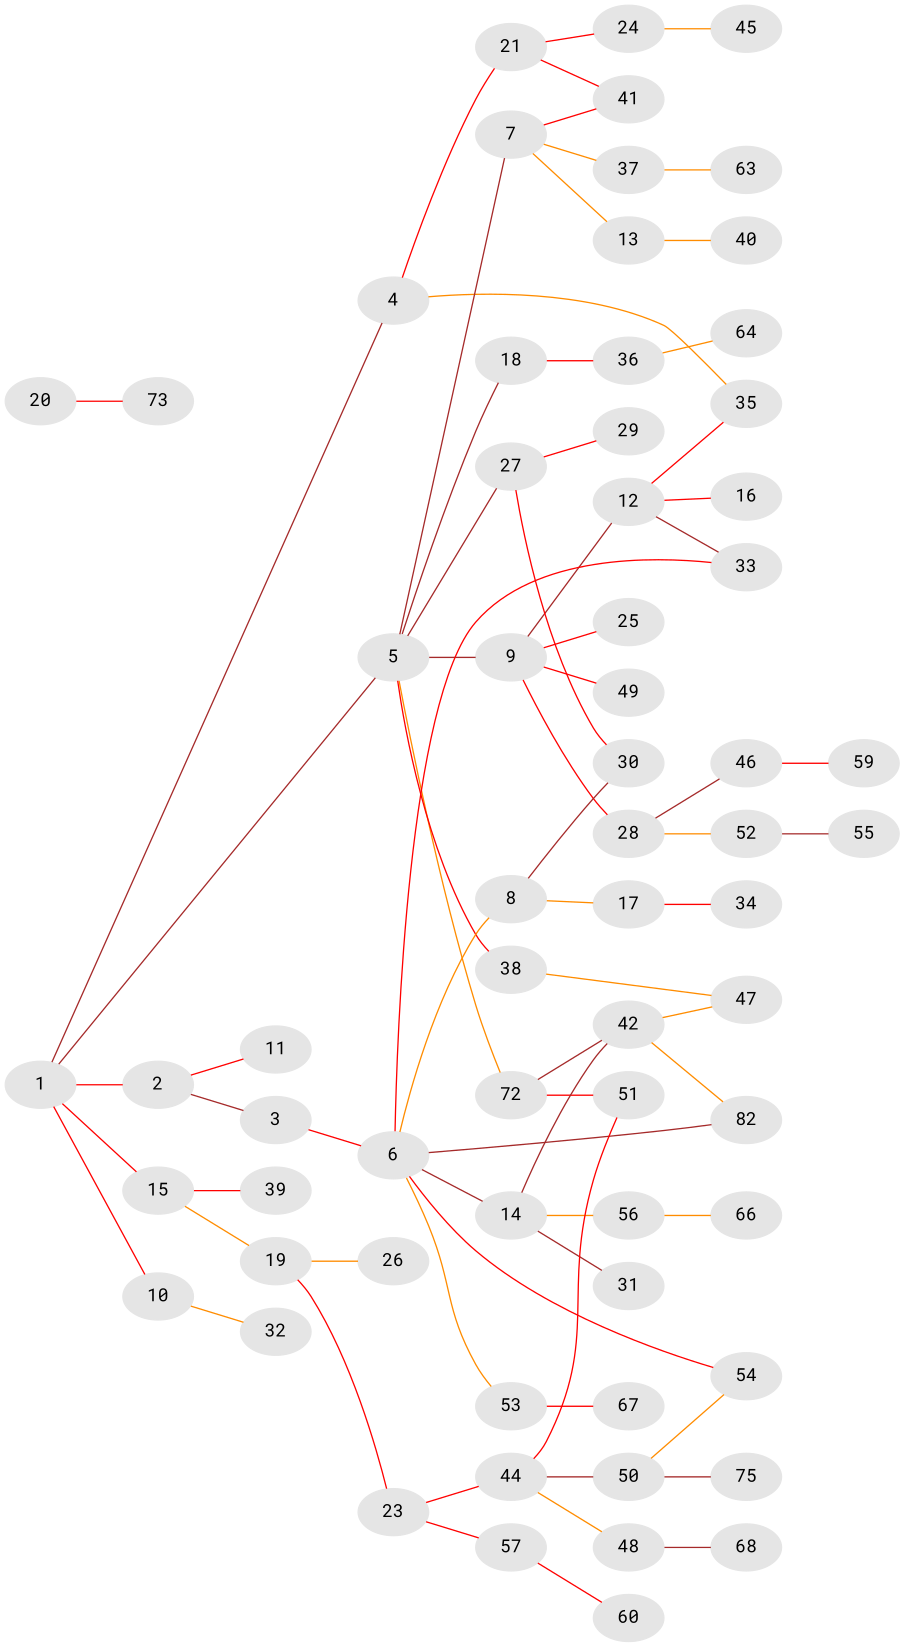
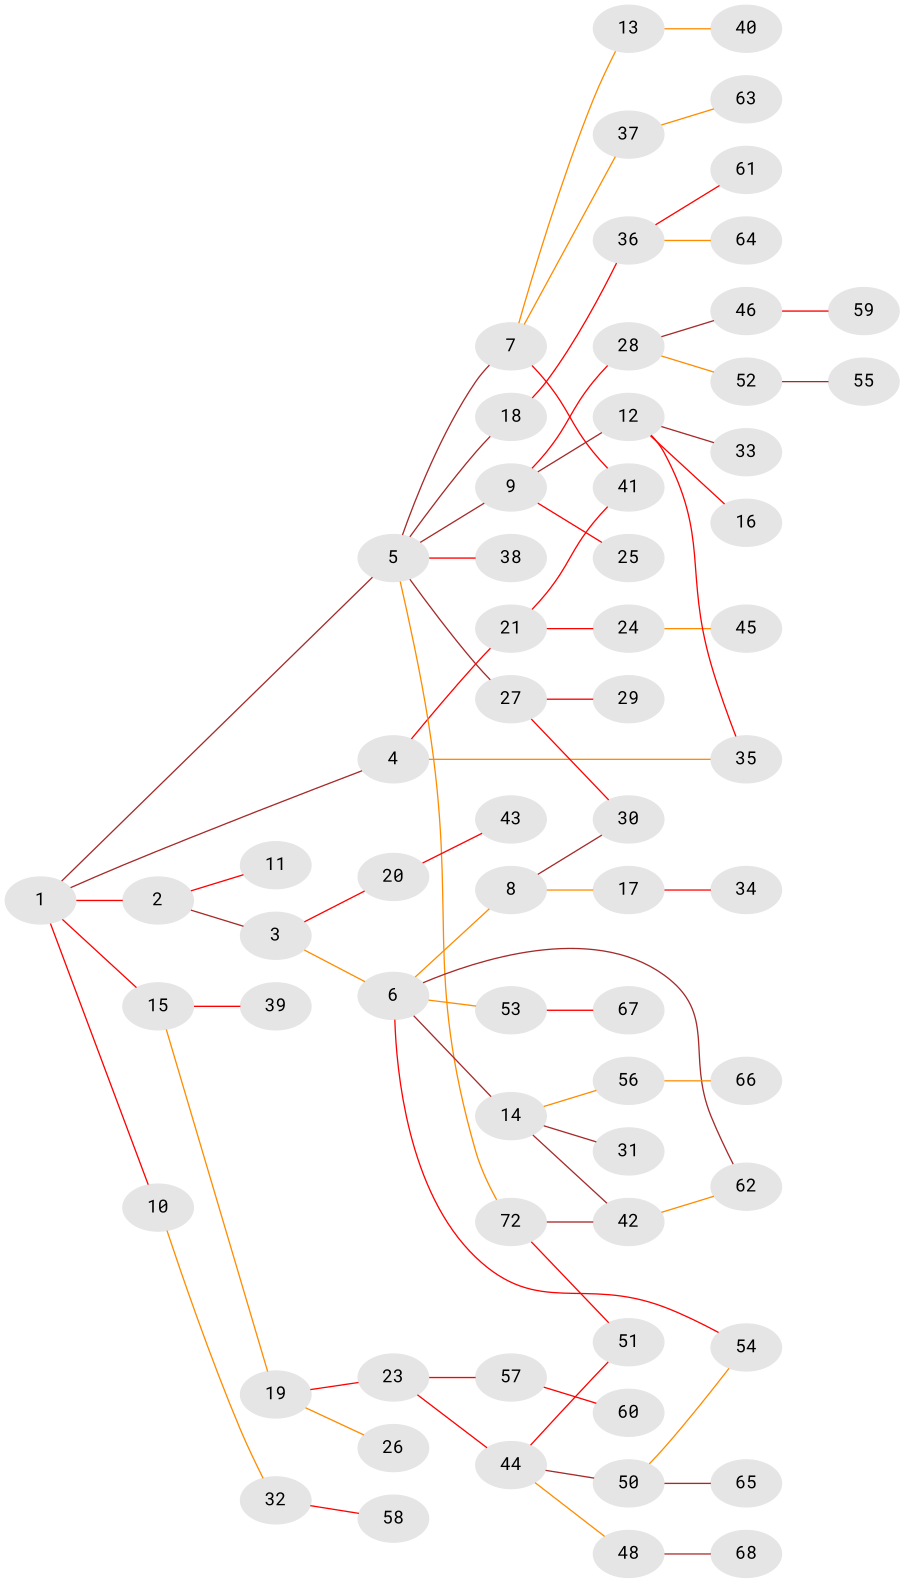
none -> (746, 170)
(158, 401) -> (511, 819)
(629, 693) -> none
(430, 747) -> none
none -> (334, 906)
(746, 1000) -> none
(746, 1120) -> (746, 1187)
(335, 1138) -> (335, 966)
(746, 1477) -> (746, 1483)
none -> (393, 1519)
